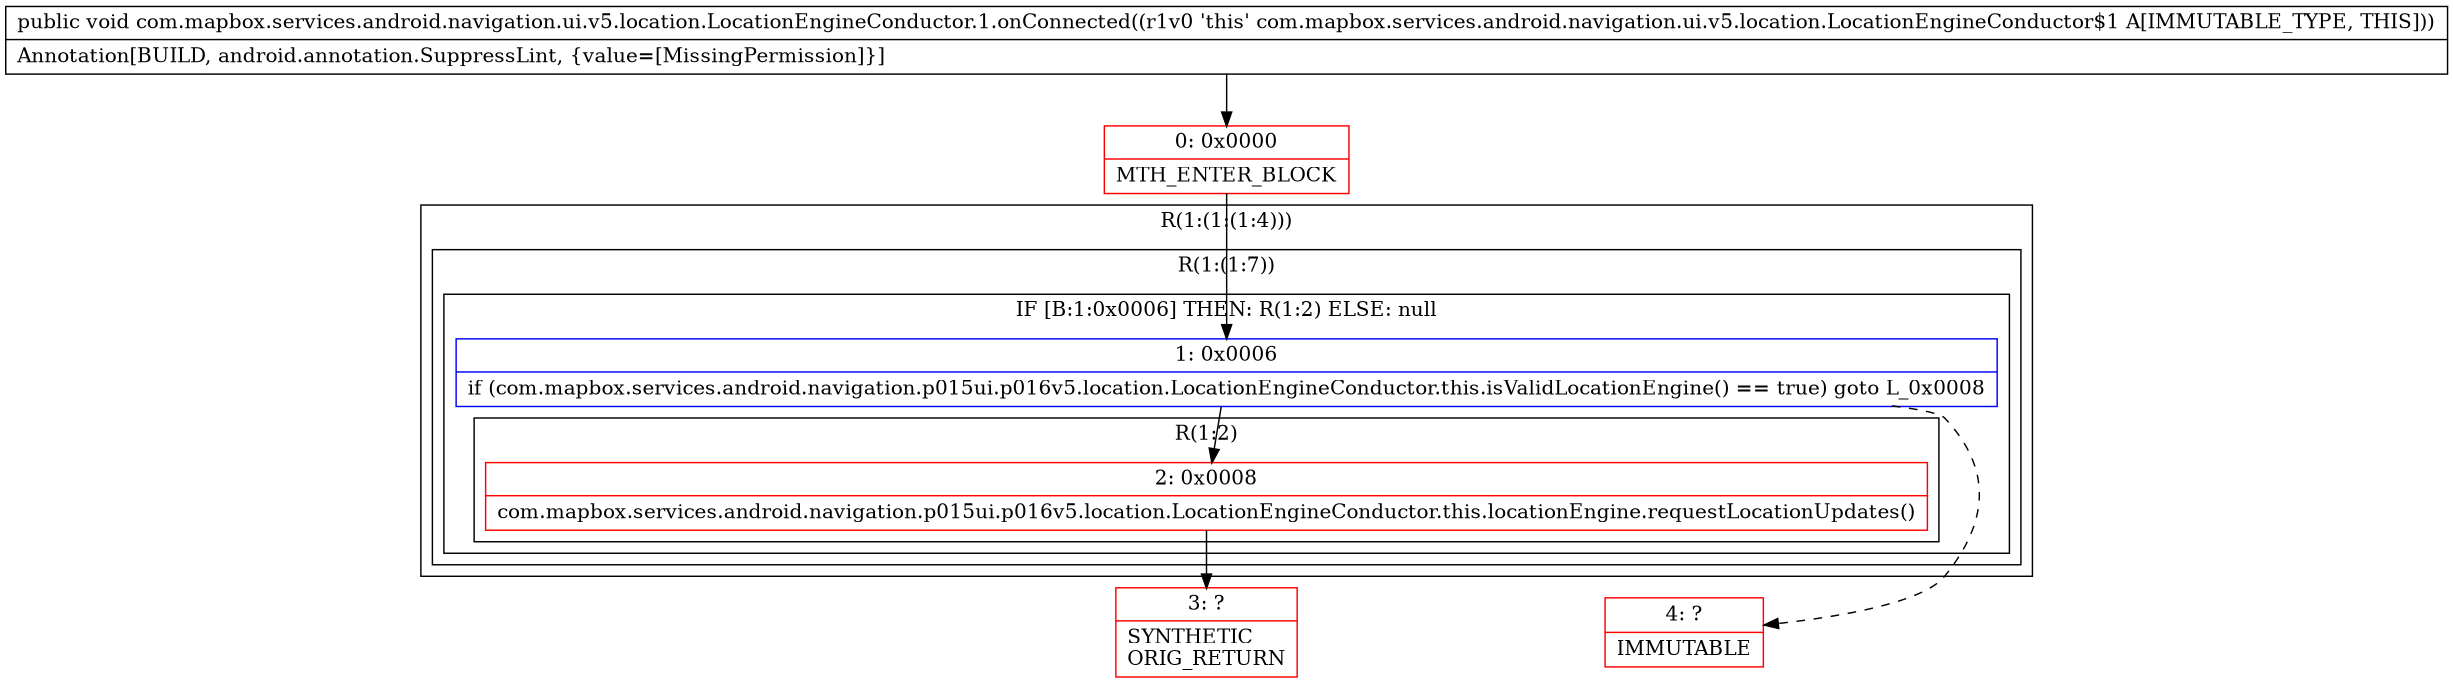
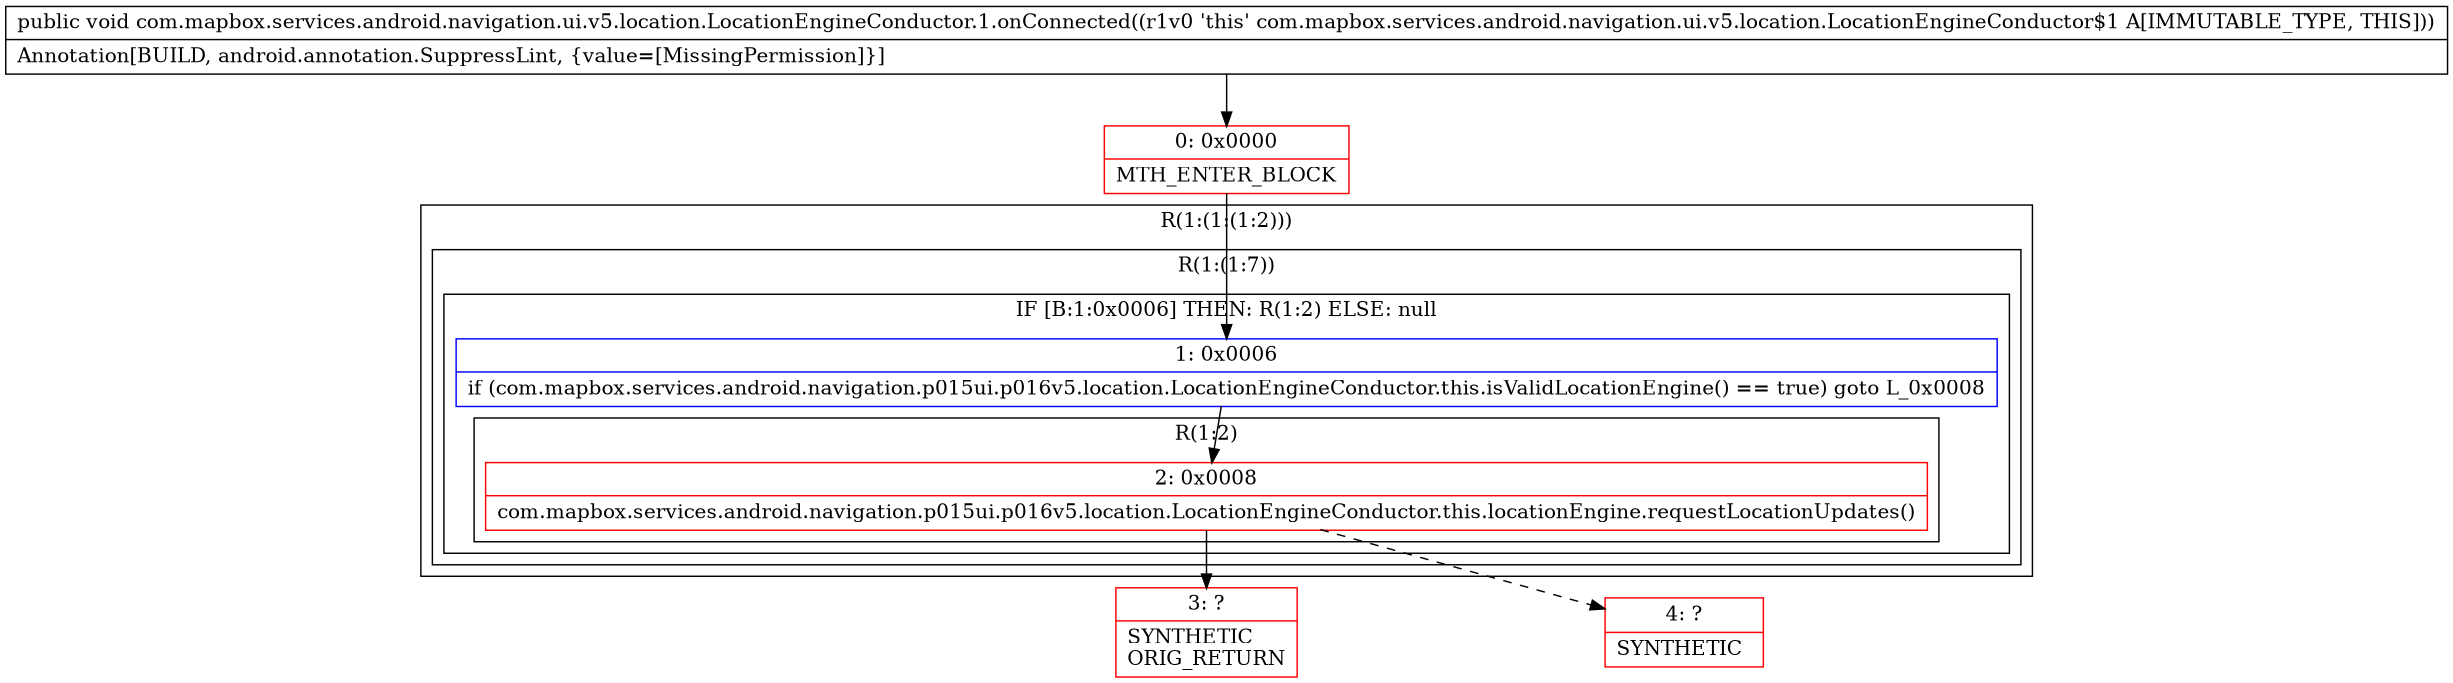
(1227, 222) -> (1227, 222)
(1965, 544) -> (1523, 586)
(1684, 649) -> (1680, 649)
